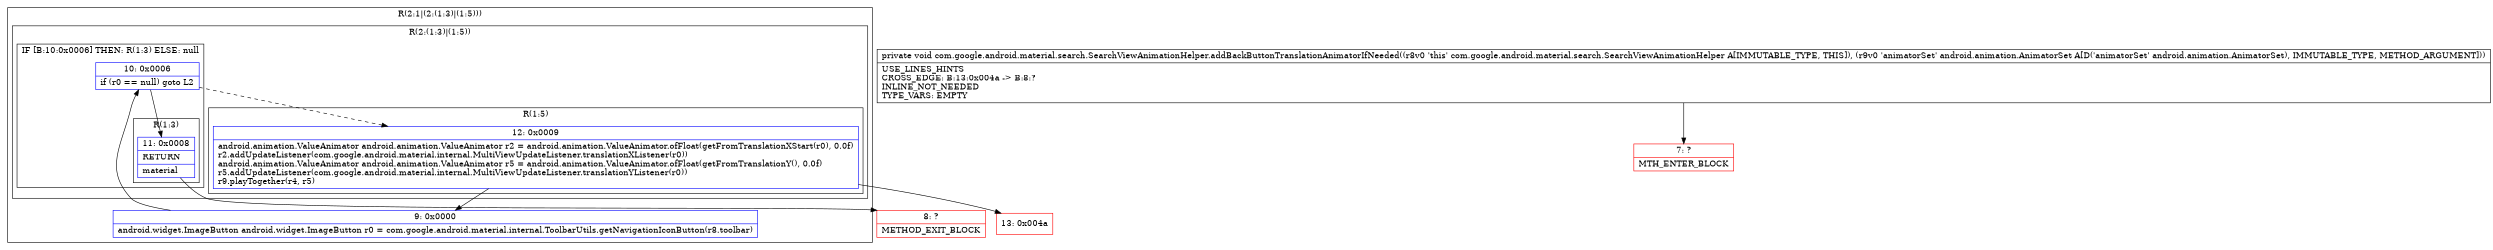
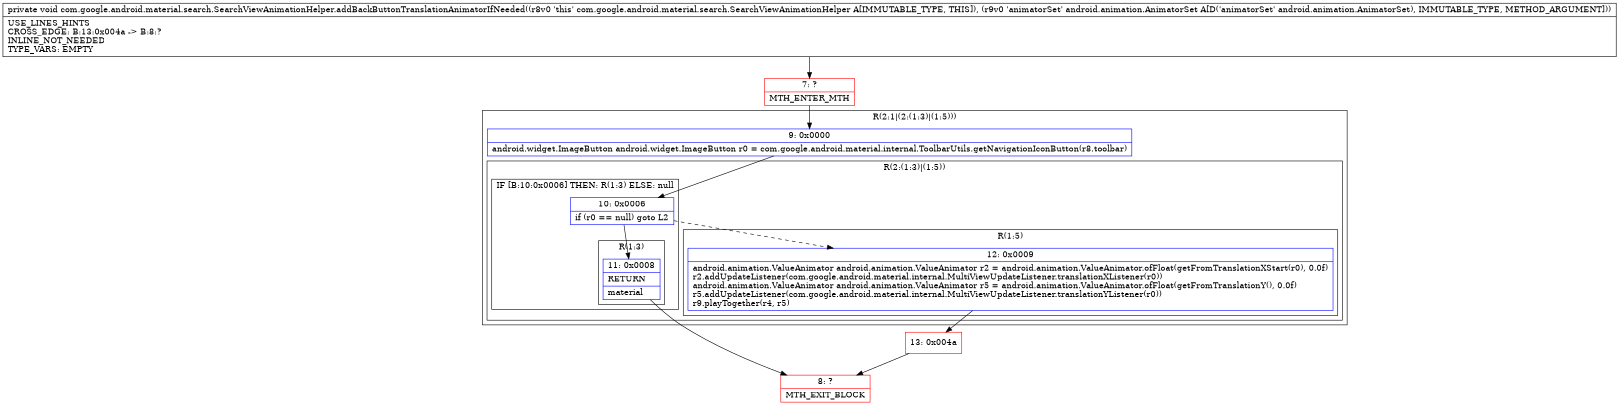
(1684, 164) -> (810, 98)
(468, 202) -> (810, 114)
(931, 230) -> (825, 395)
none -> (886, 363)
